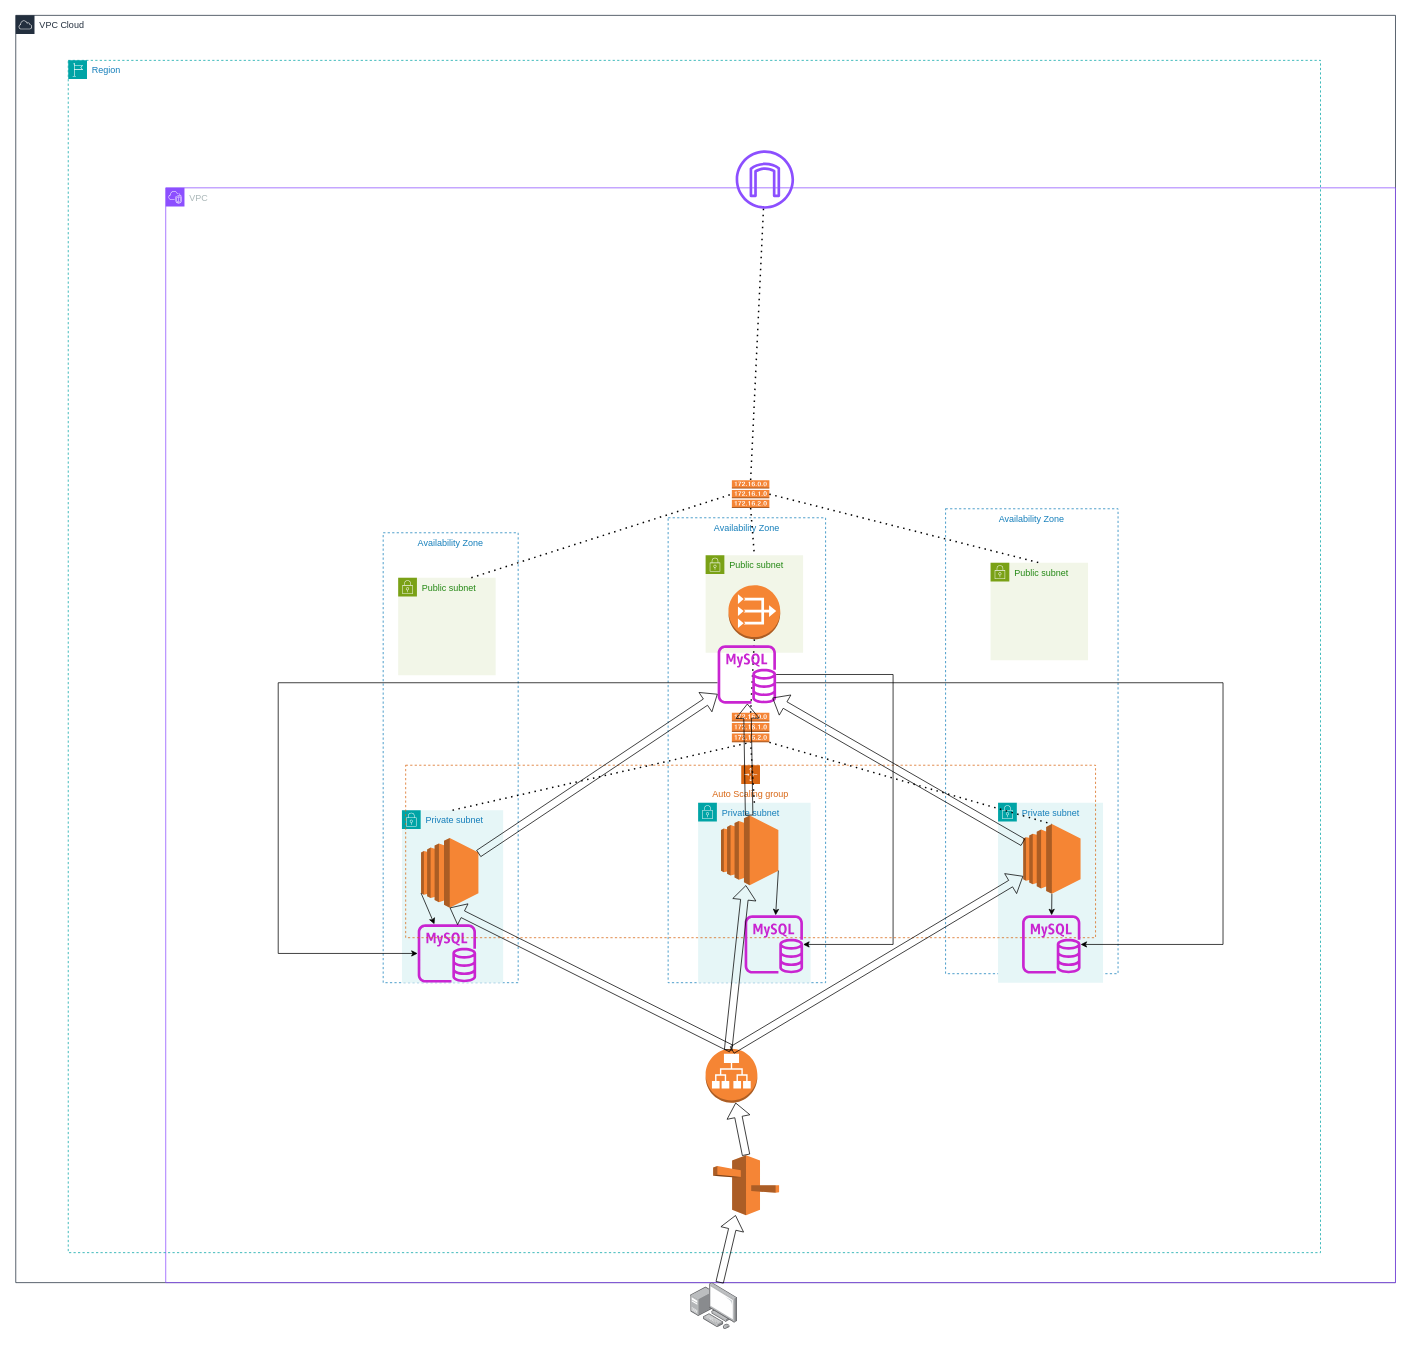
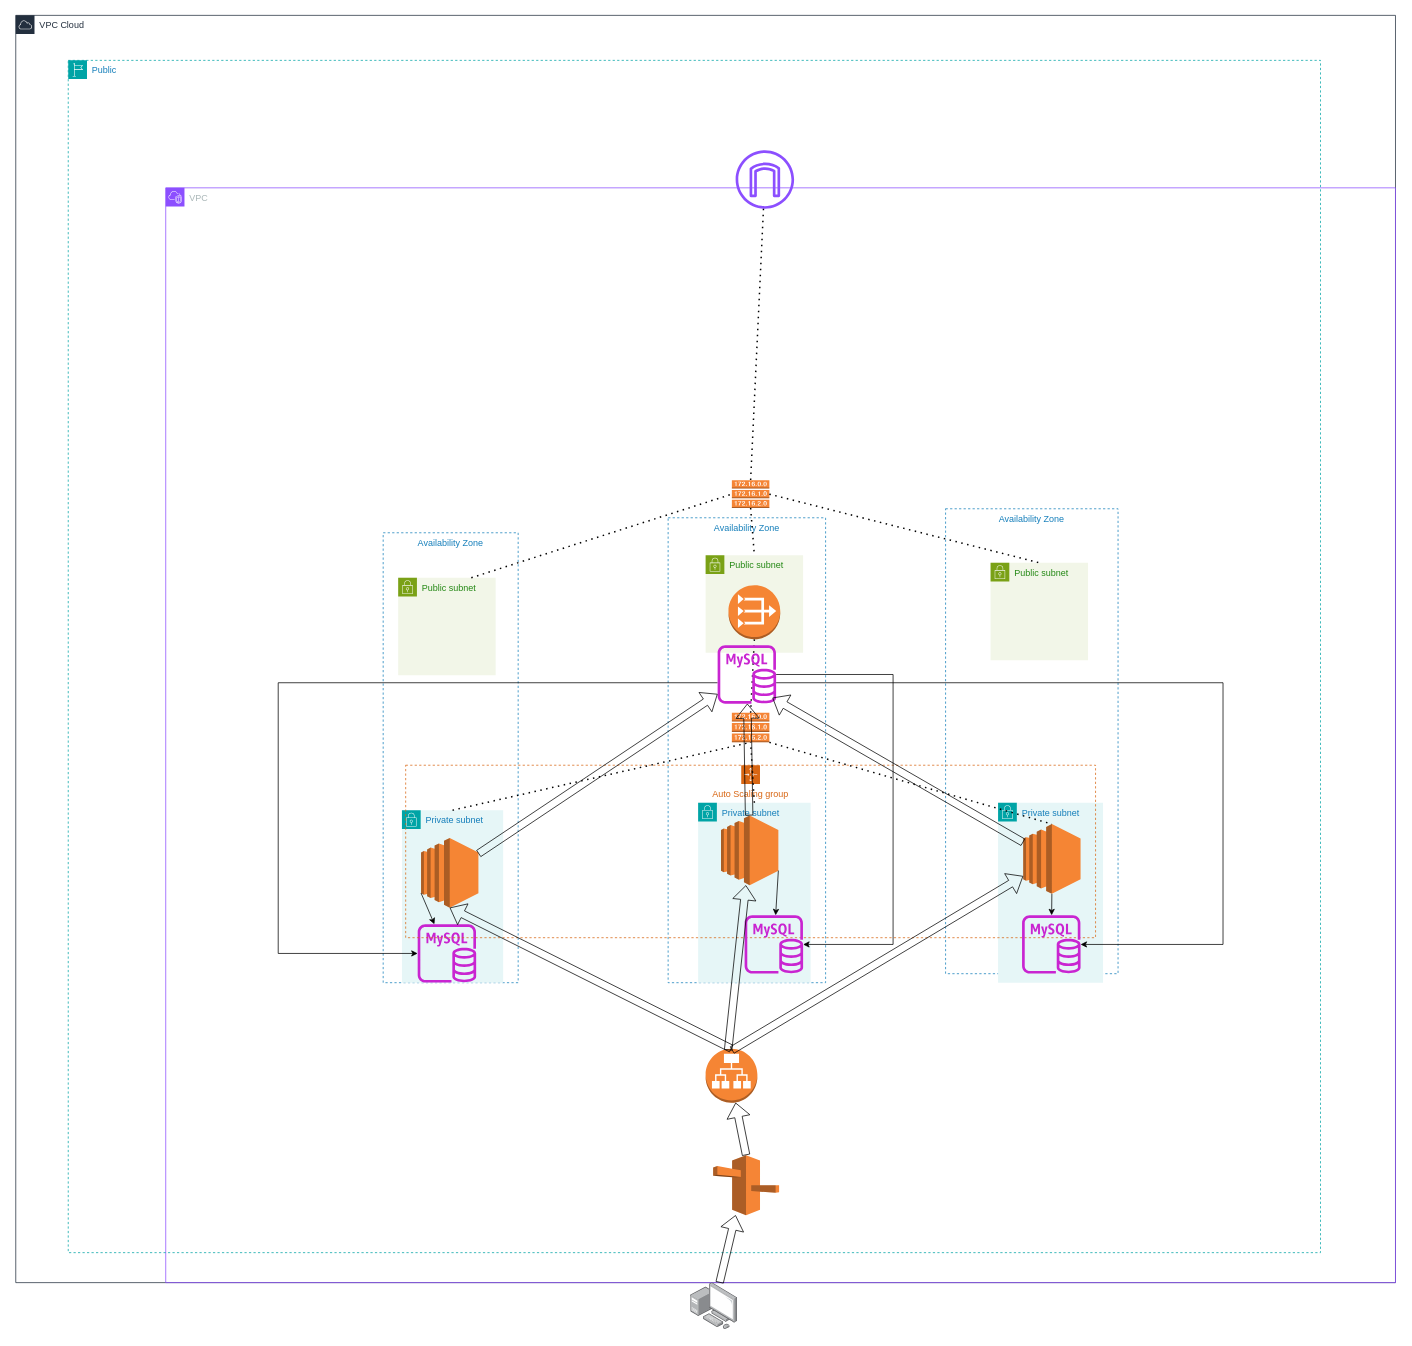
(106, 71) -> (105, 71)
